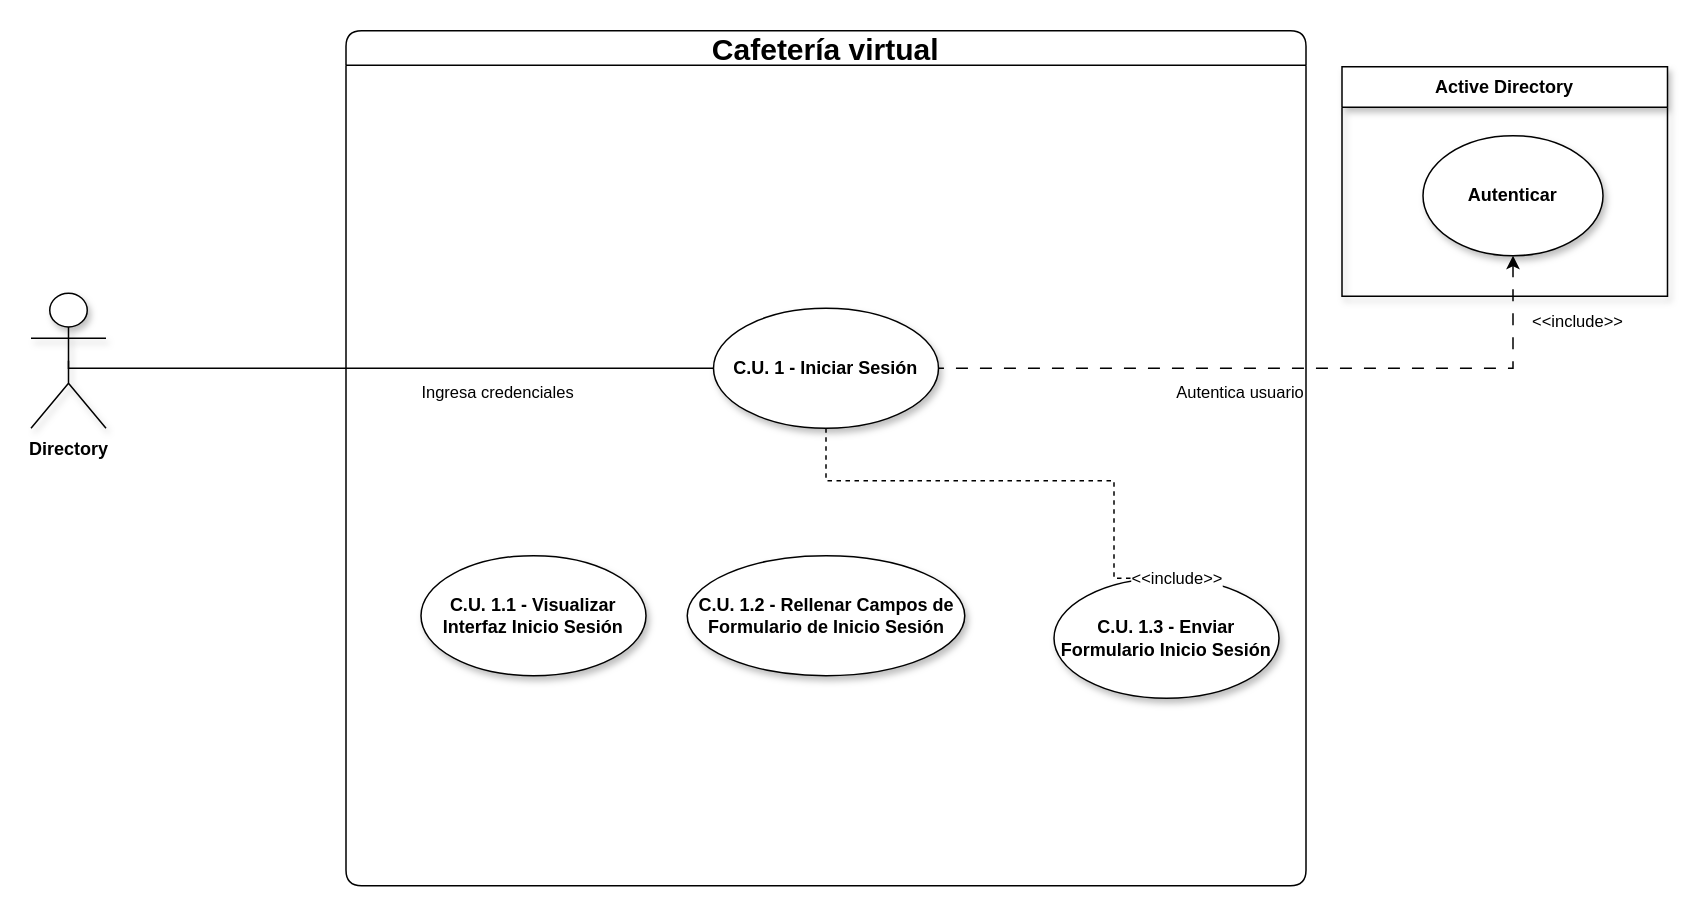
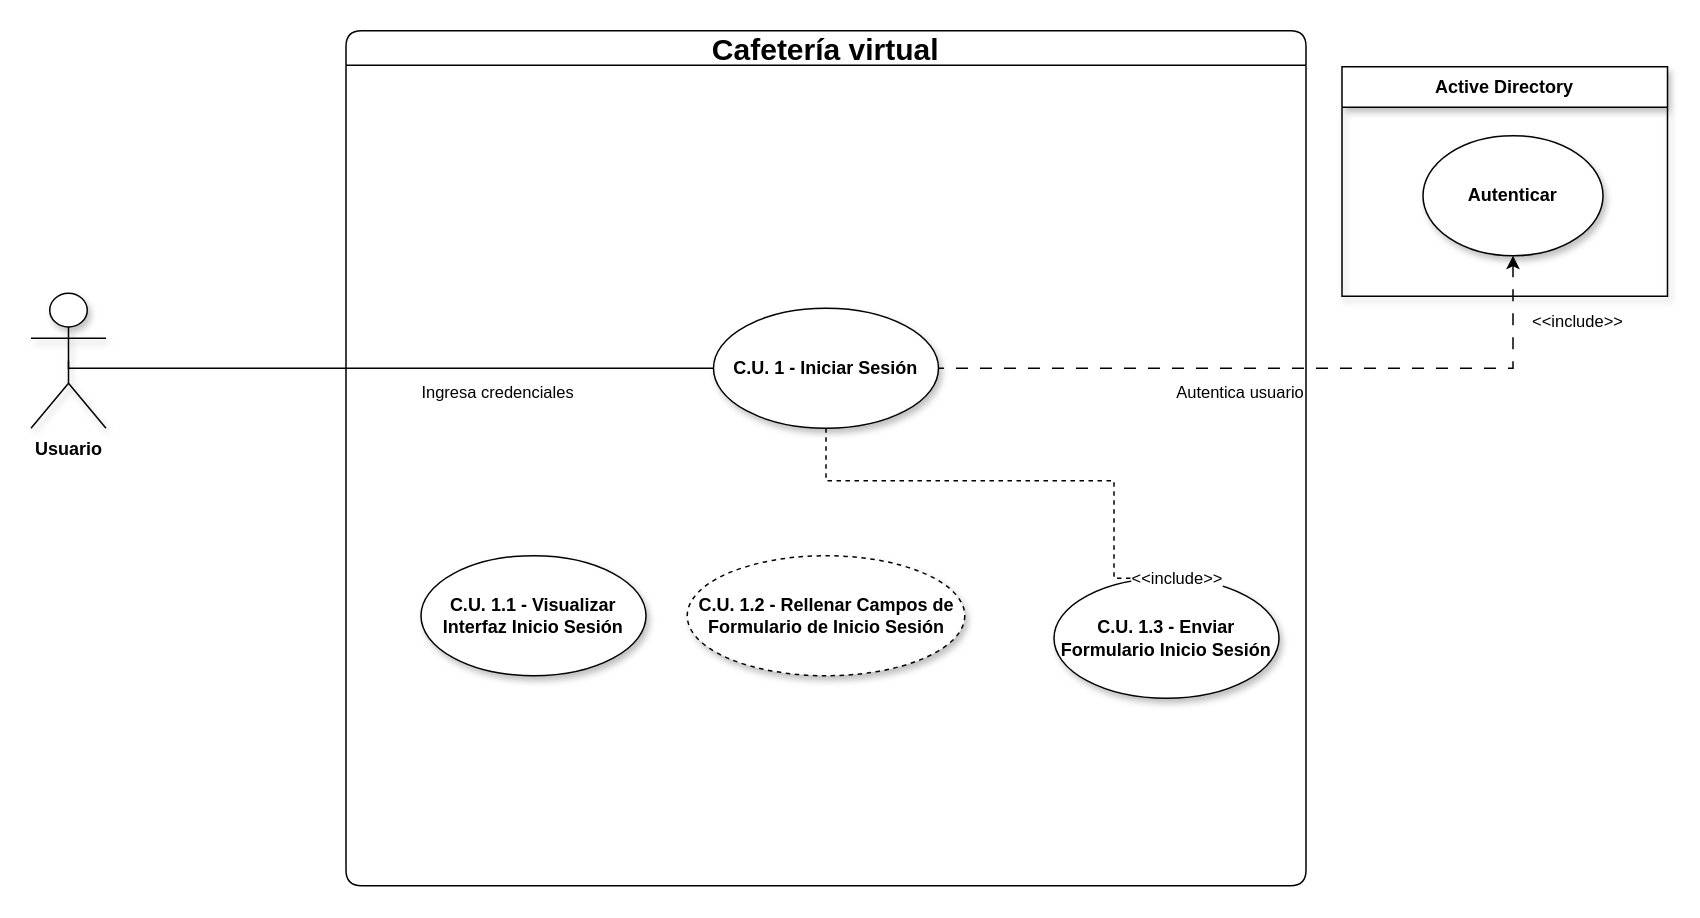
(69, 450) -> (69, 450)
(826, 616) -> (826, 616)
